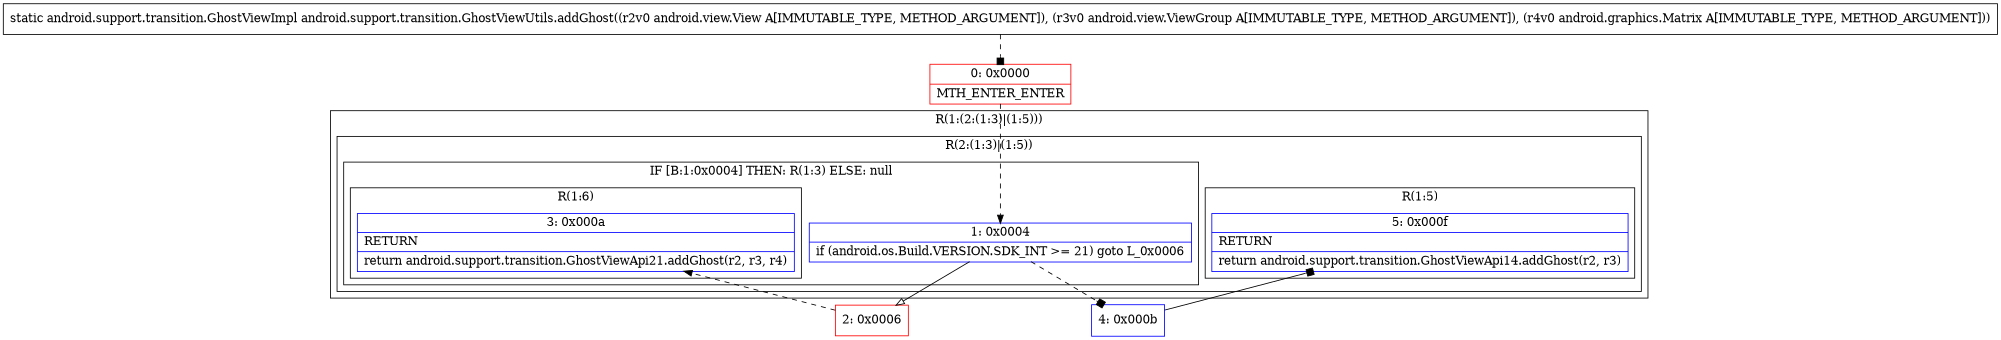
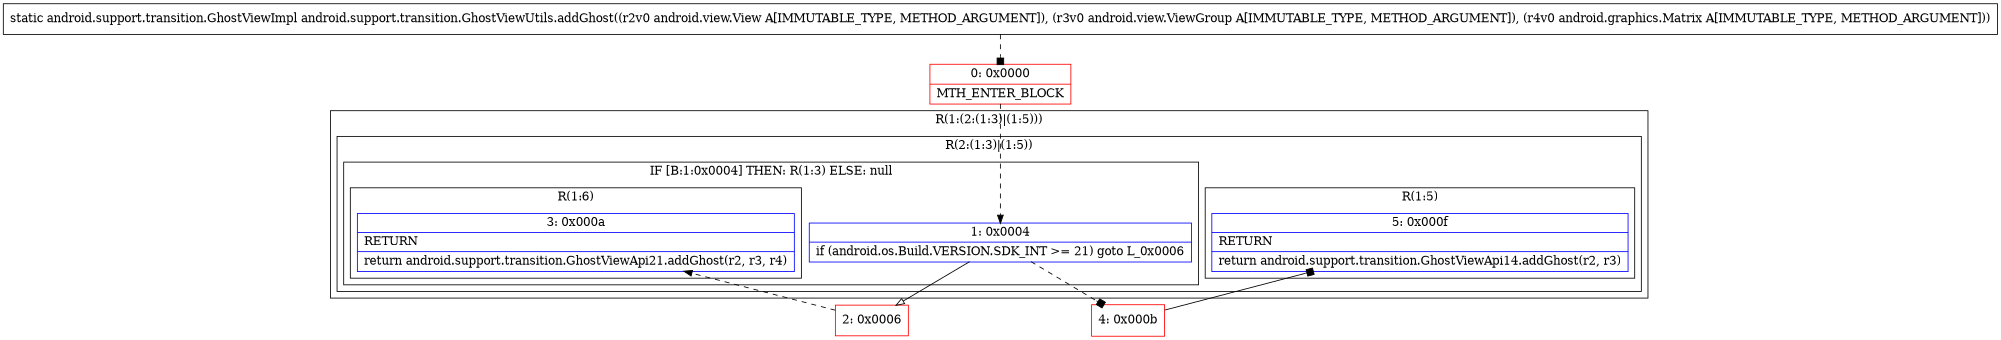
(1000, 94) -> (1000, 94)
(1128, 320) -> (1128, 320)
